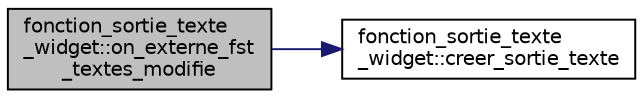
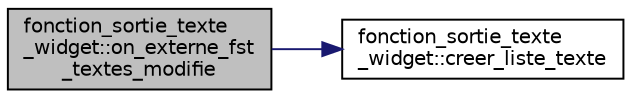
(489, 49) -> (483, 49)
